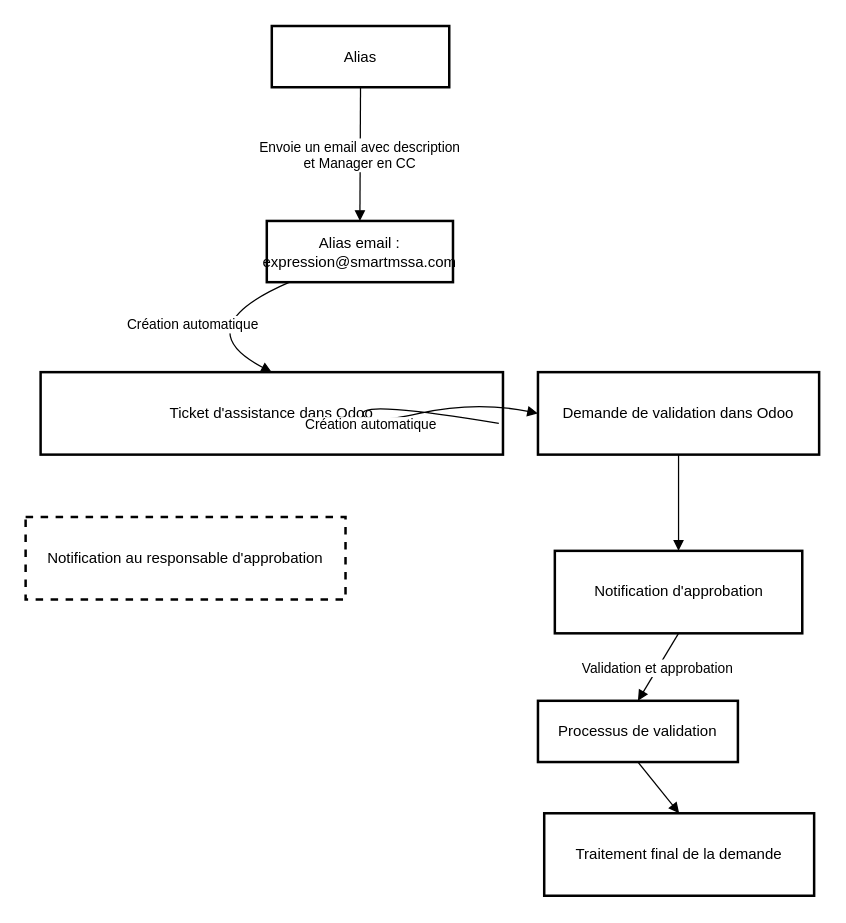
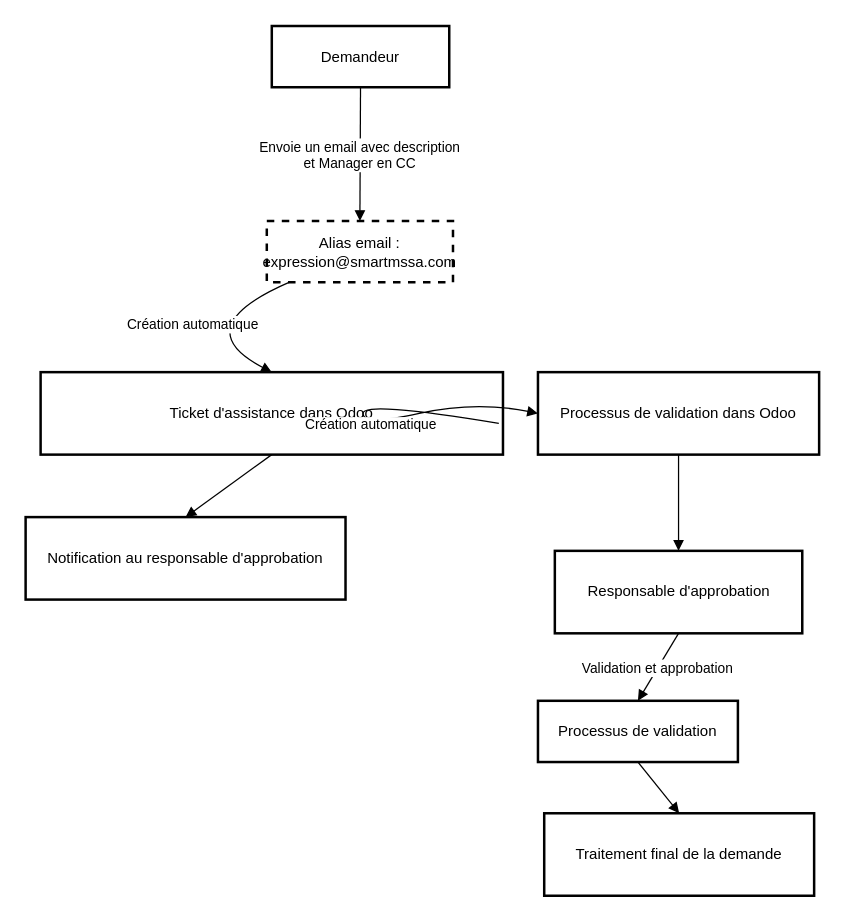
(361, 57) -> (361, 57)
(360, 251) -> (360, 251)
(679, 413) -> (679, 413)
none -> (231, 484)
(186, 558) -> (186, 558)
(679, 592) -> (679, 592)
